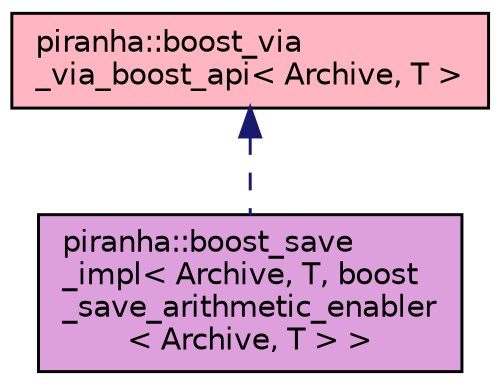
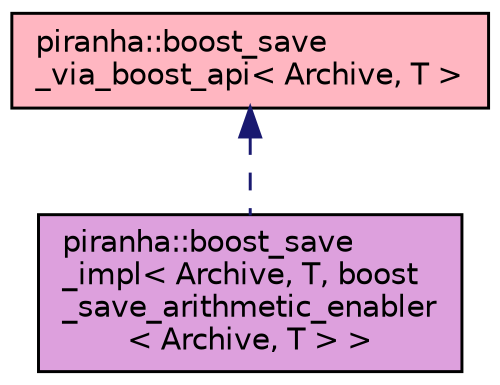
(250, 61) -> (250, 61)
